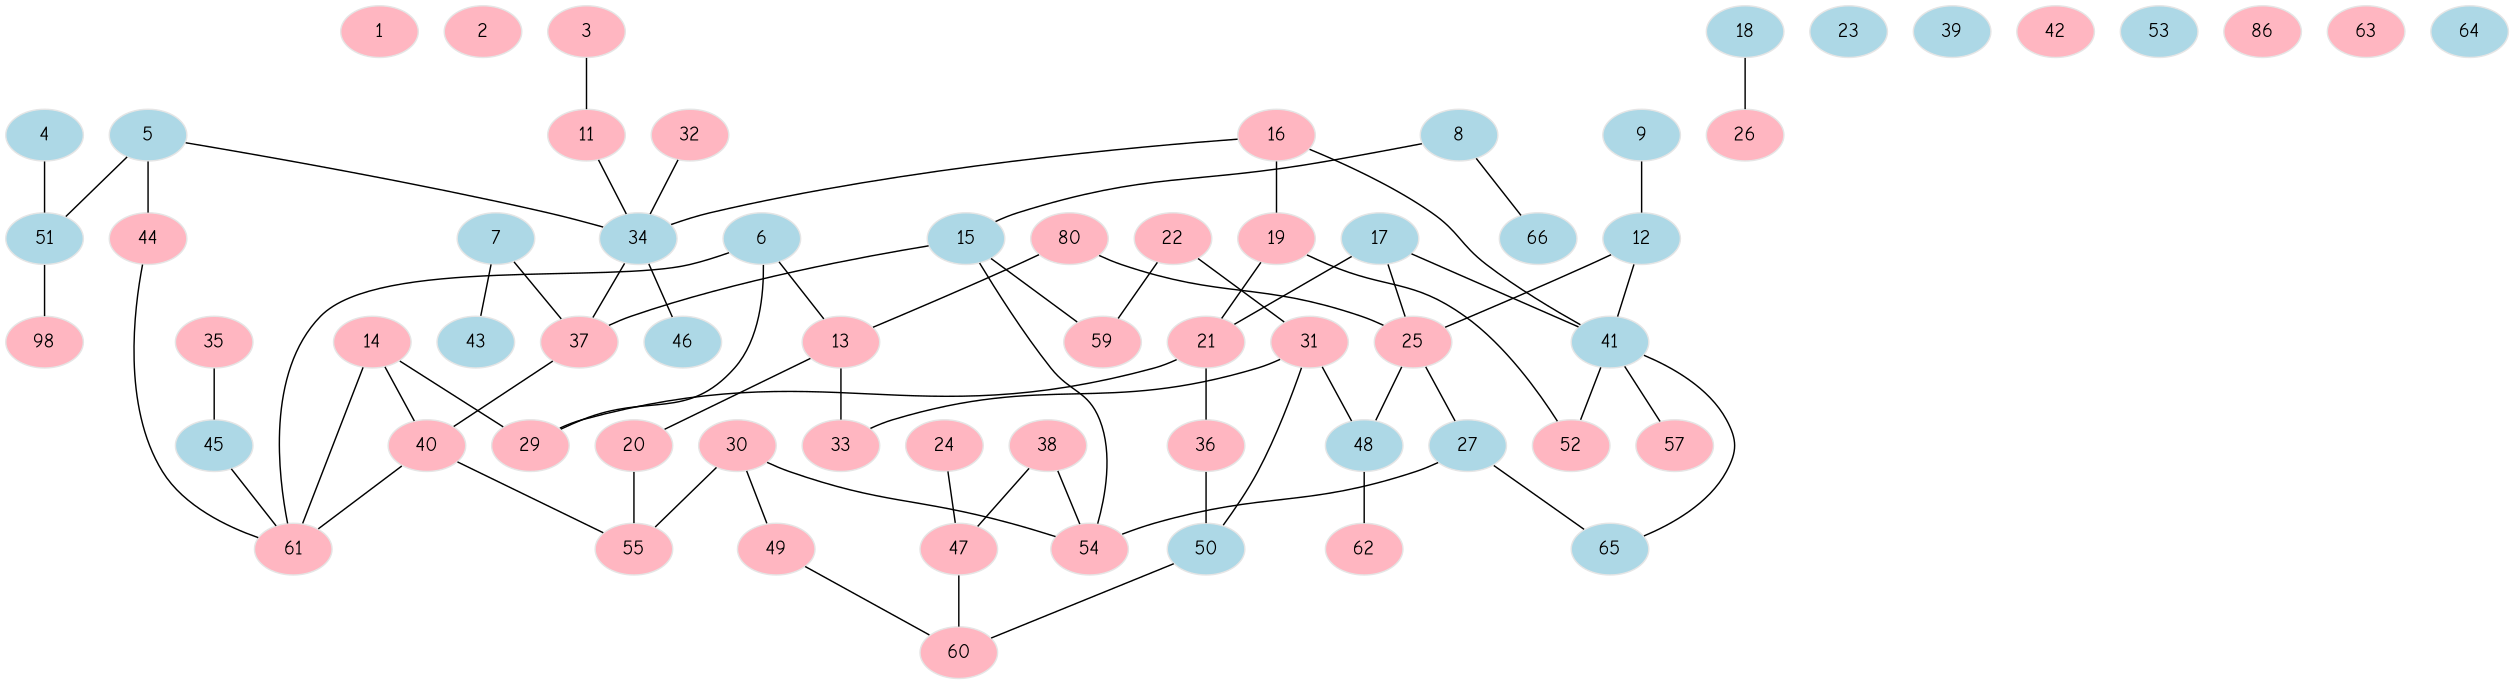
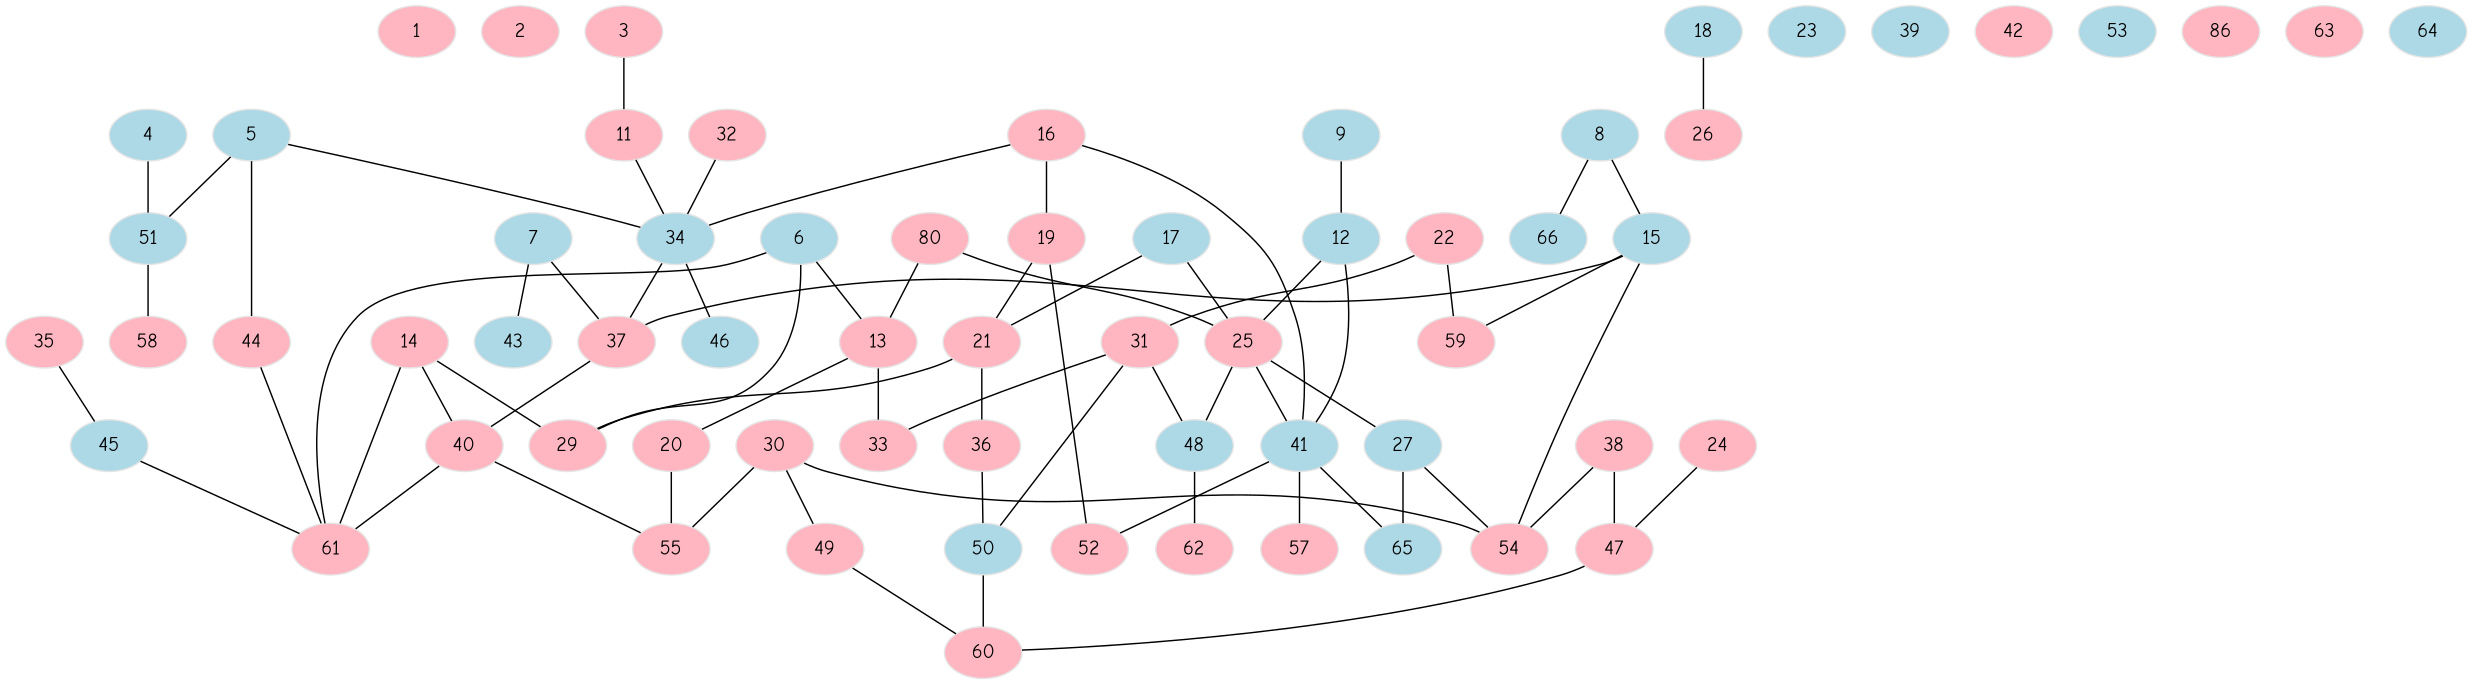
(1495, 290) -> (1272, 394)
(45, 342) -> (148, 342)
